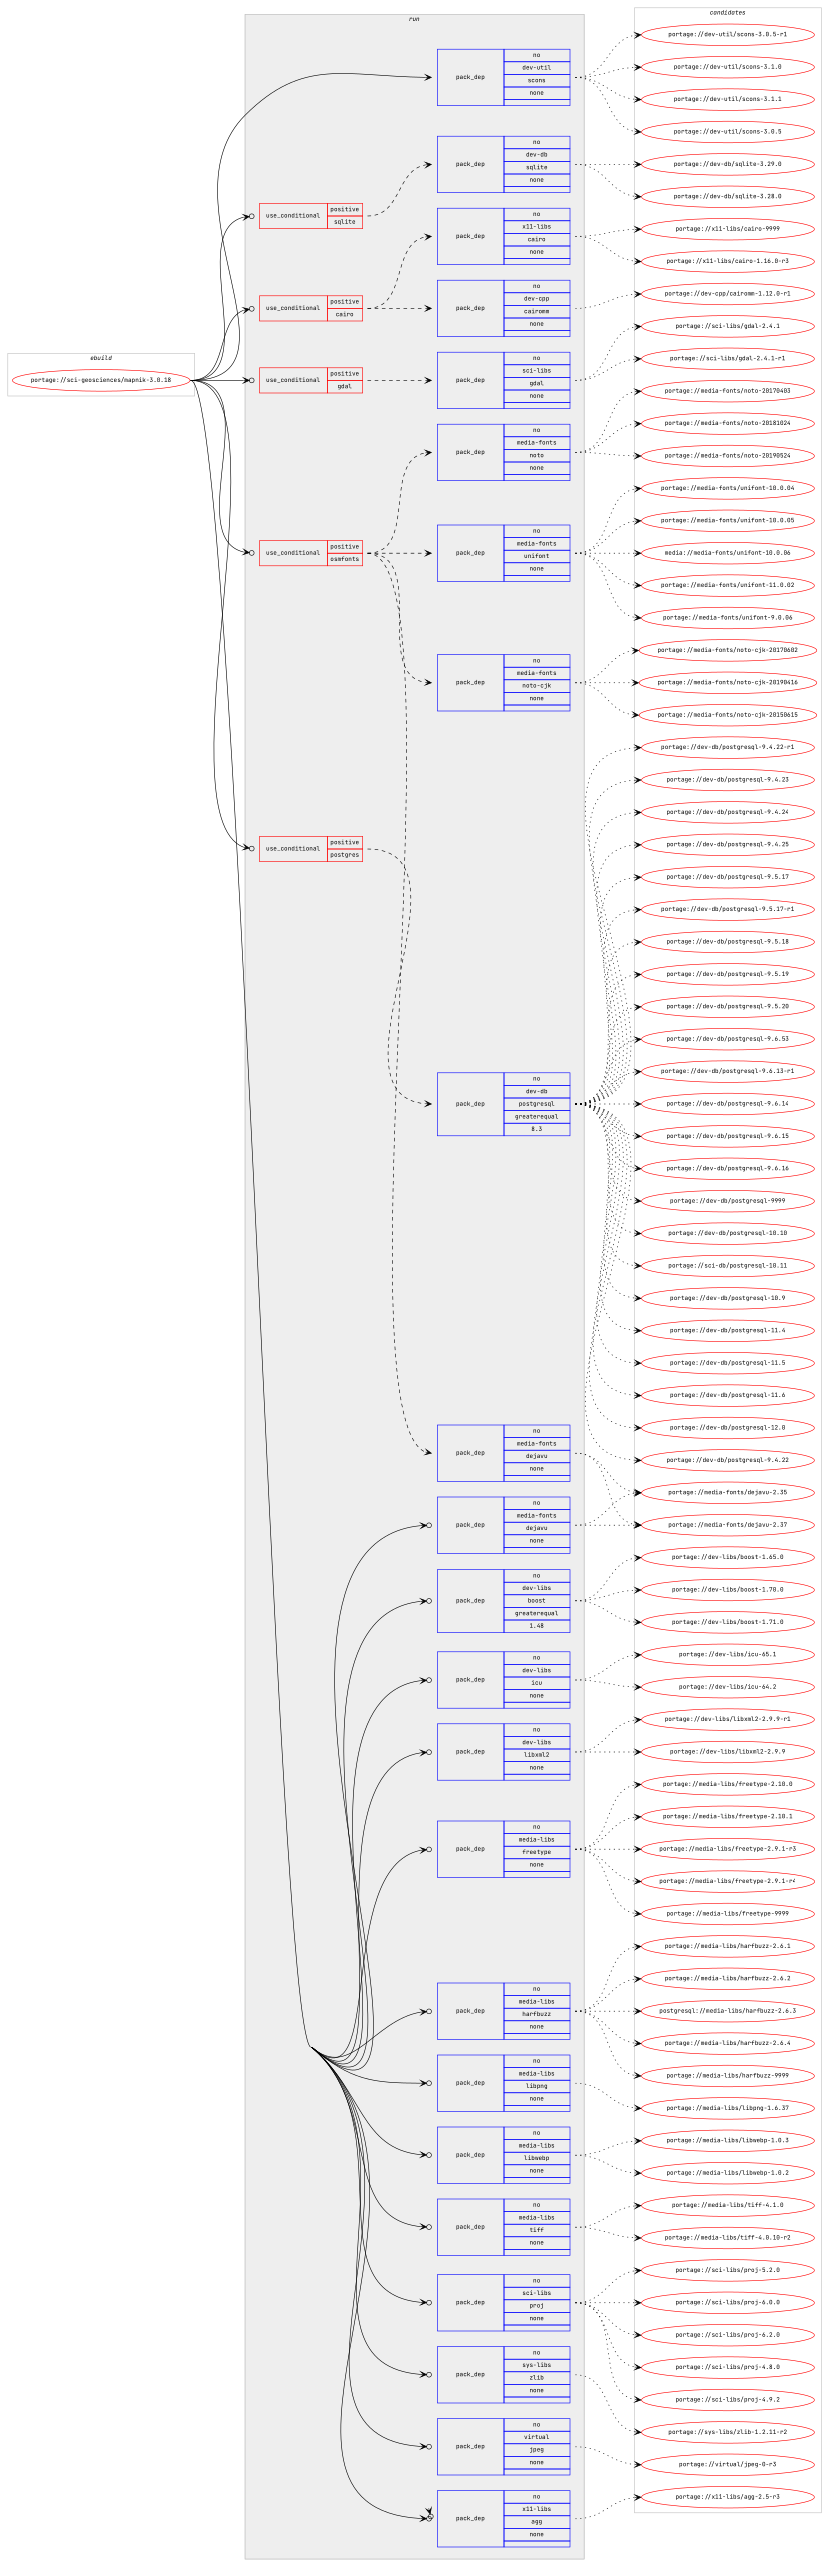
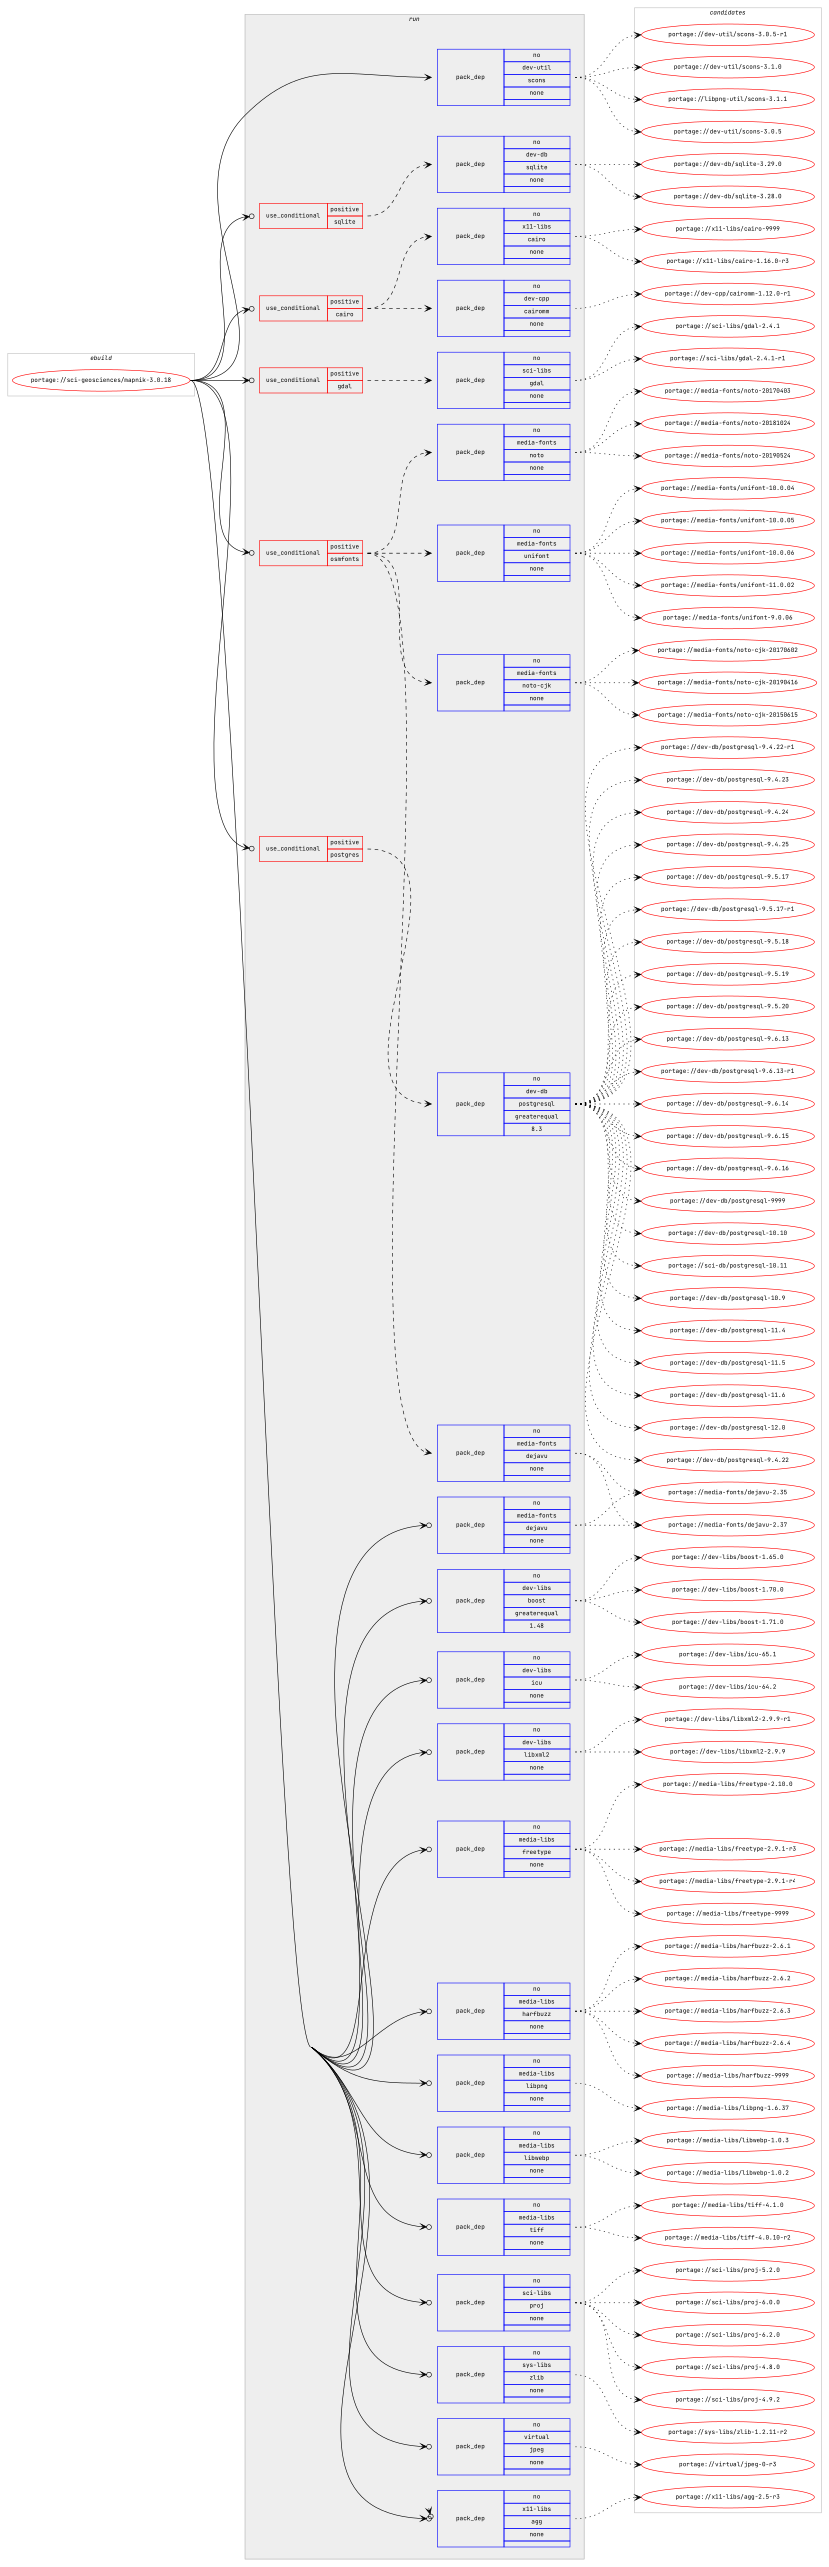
(728, 100) -> (728, 100)
(728, 553) -> (728, 553)
(728, 1039) -> (728, 1039)
(728, 1817) -> none
(728, 2011) -> (728, 2011)
